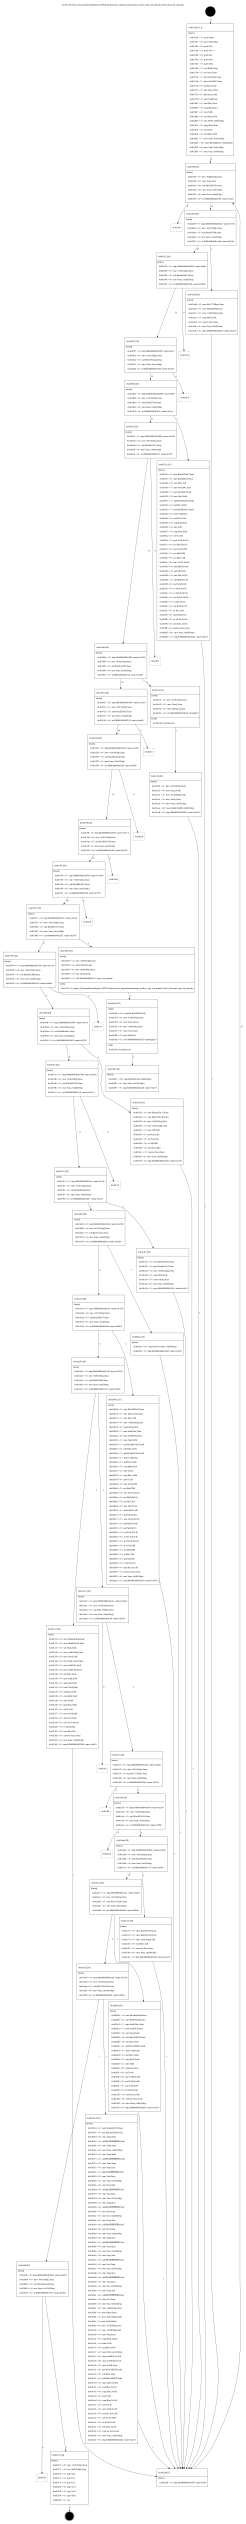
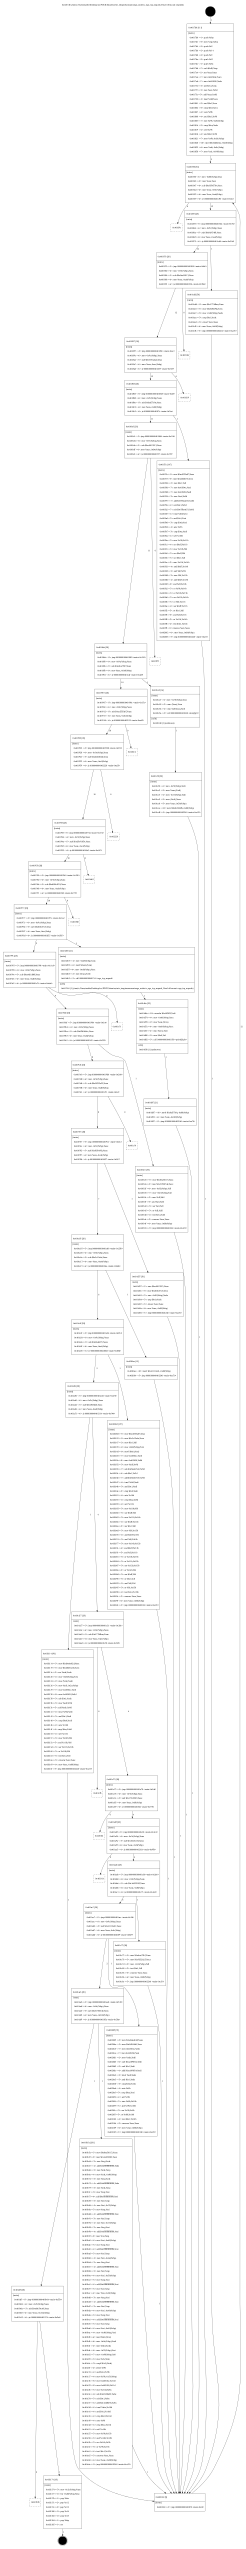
none -> (192, 1808)
